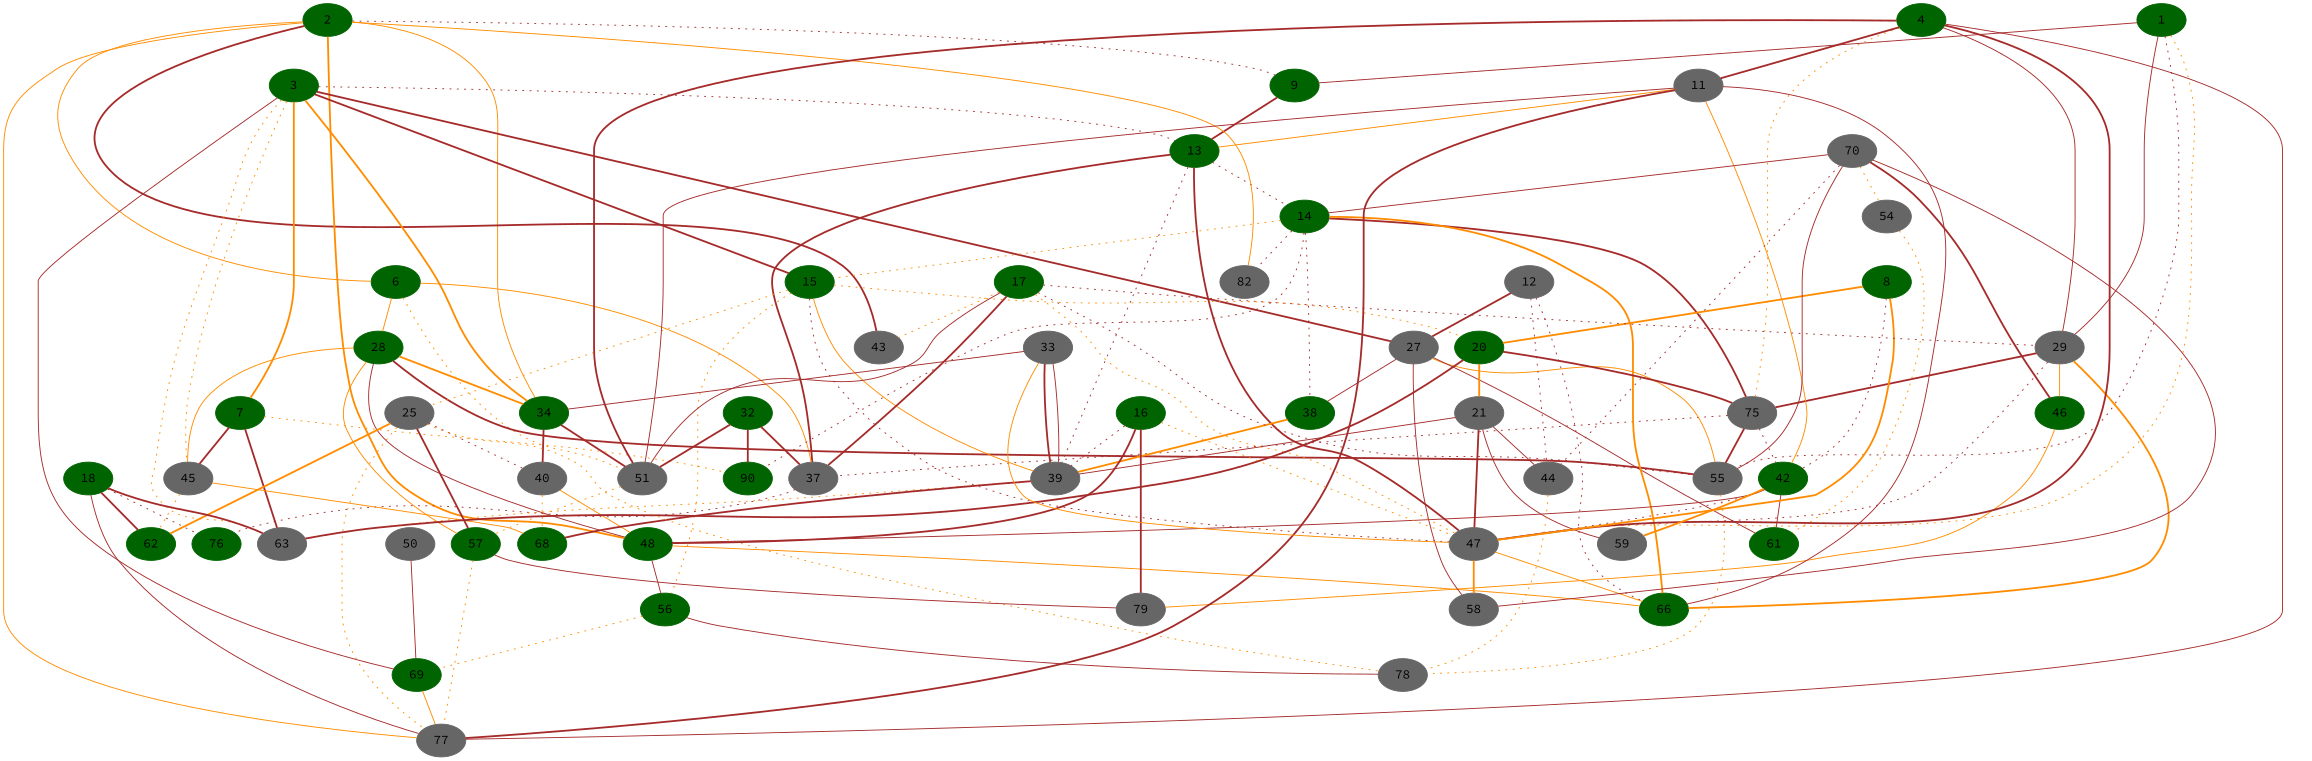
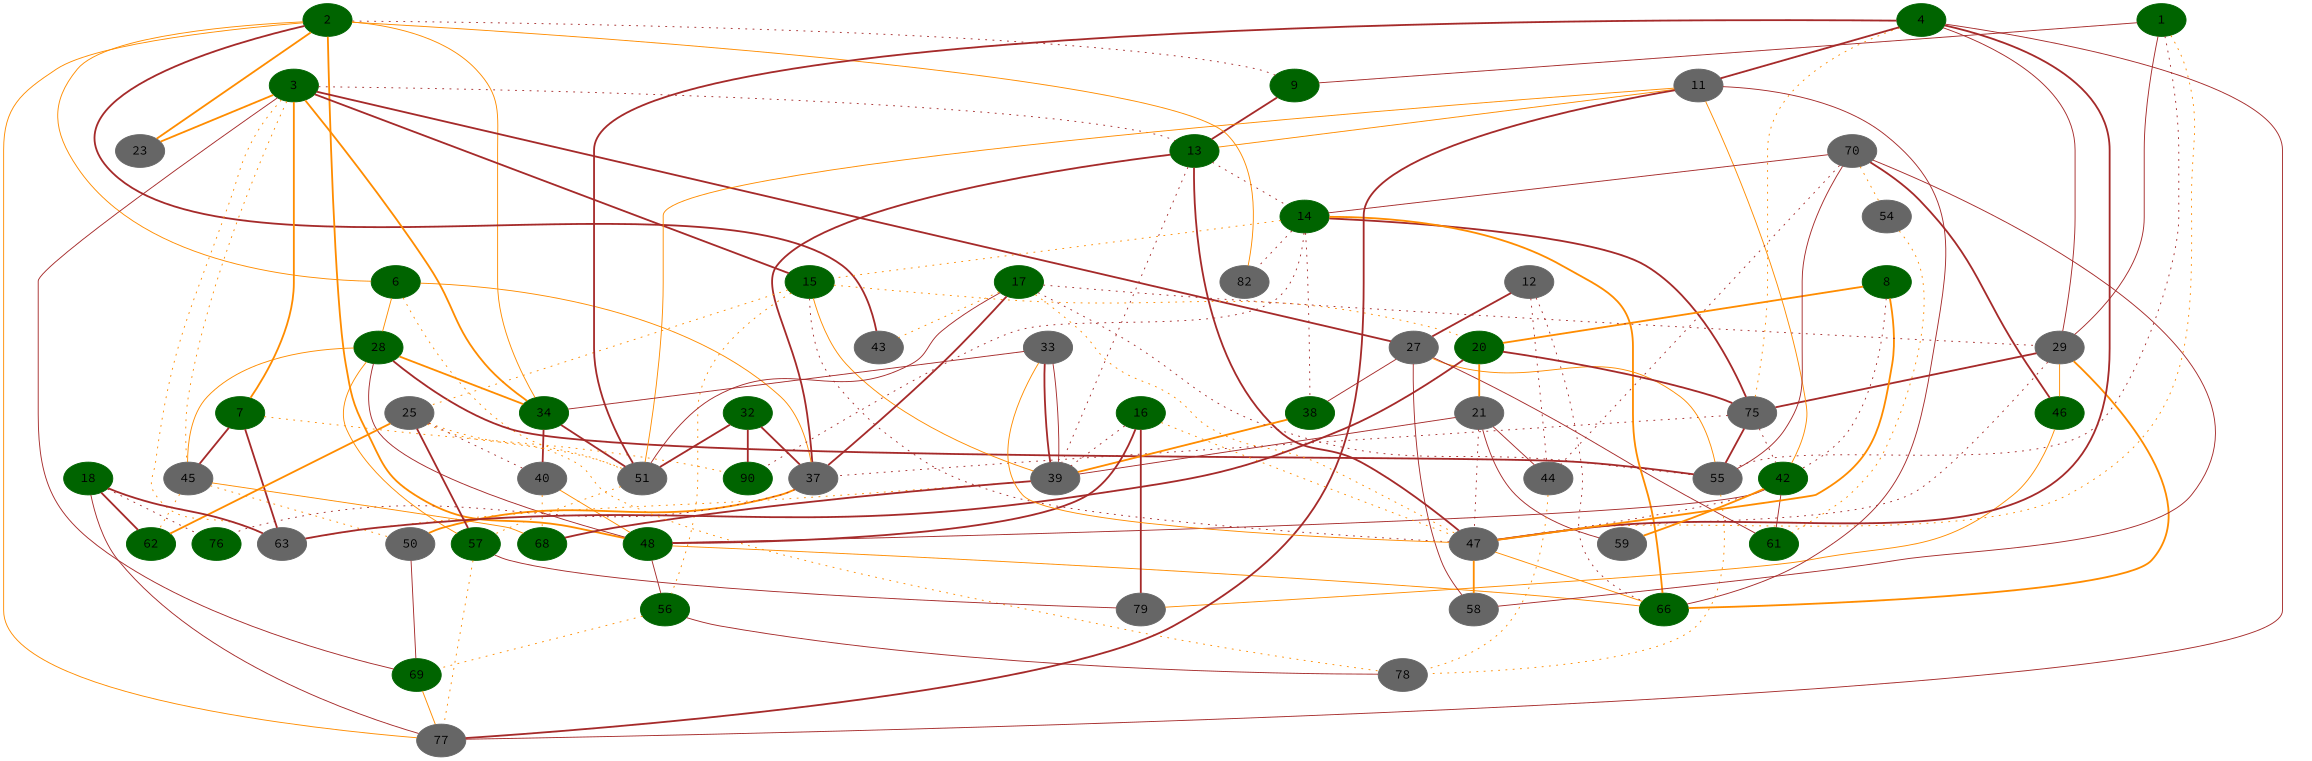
(1042, 144) -> (1042, 144)
none -> (140, 151)
(1476, 478) -> (1476, 478)
none -> (299, 511)
none -> (612, 511)
(342, 586) -> (526, 446)
